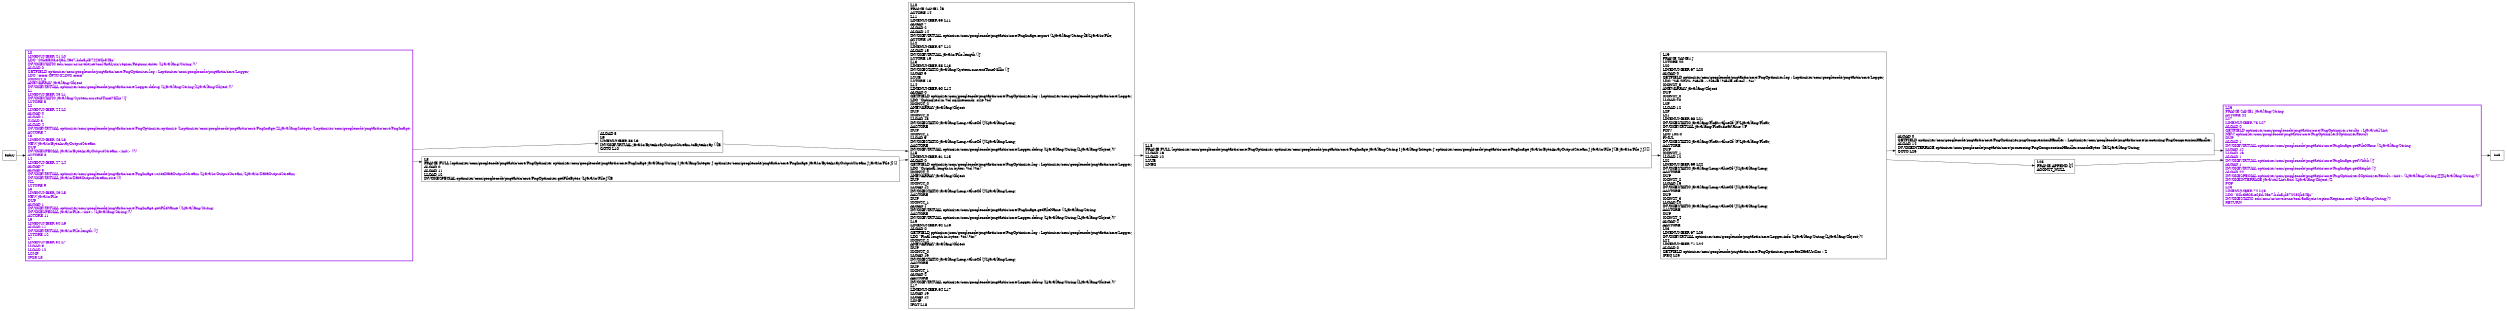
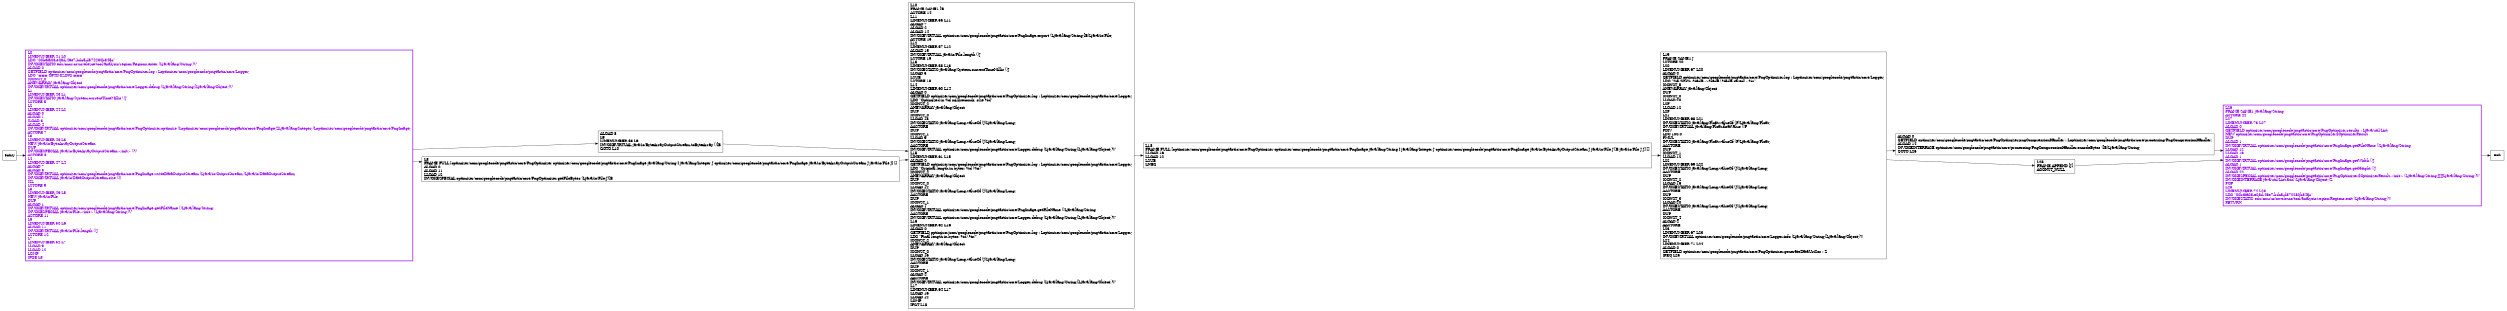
(2497, 155) -> (2497, 155)
